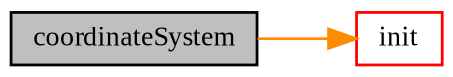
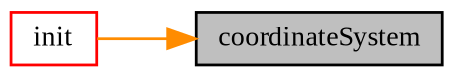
(293, 39) -> (132, 39)
